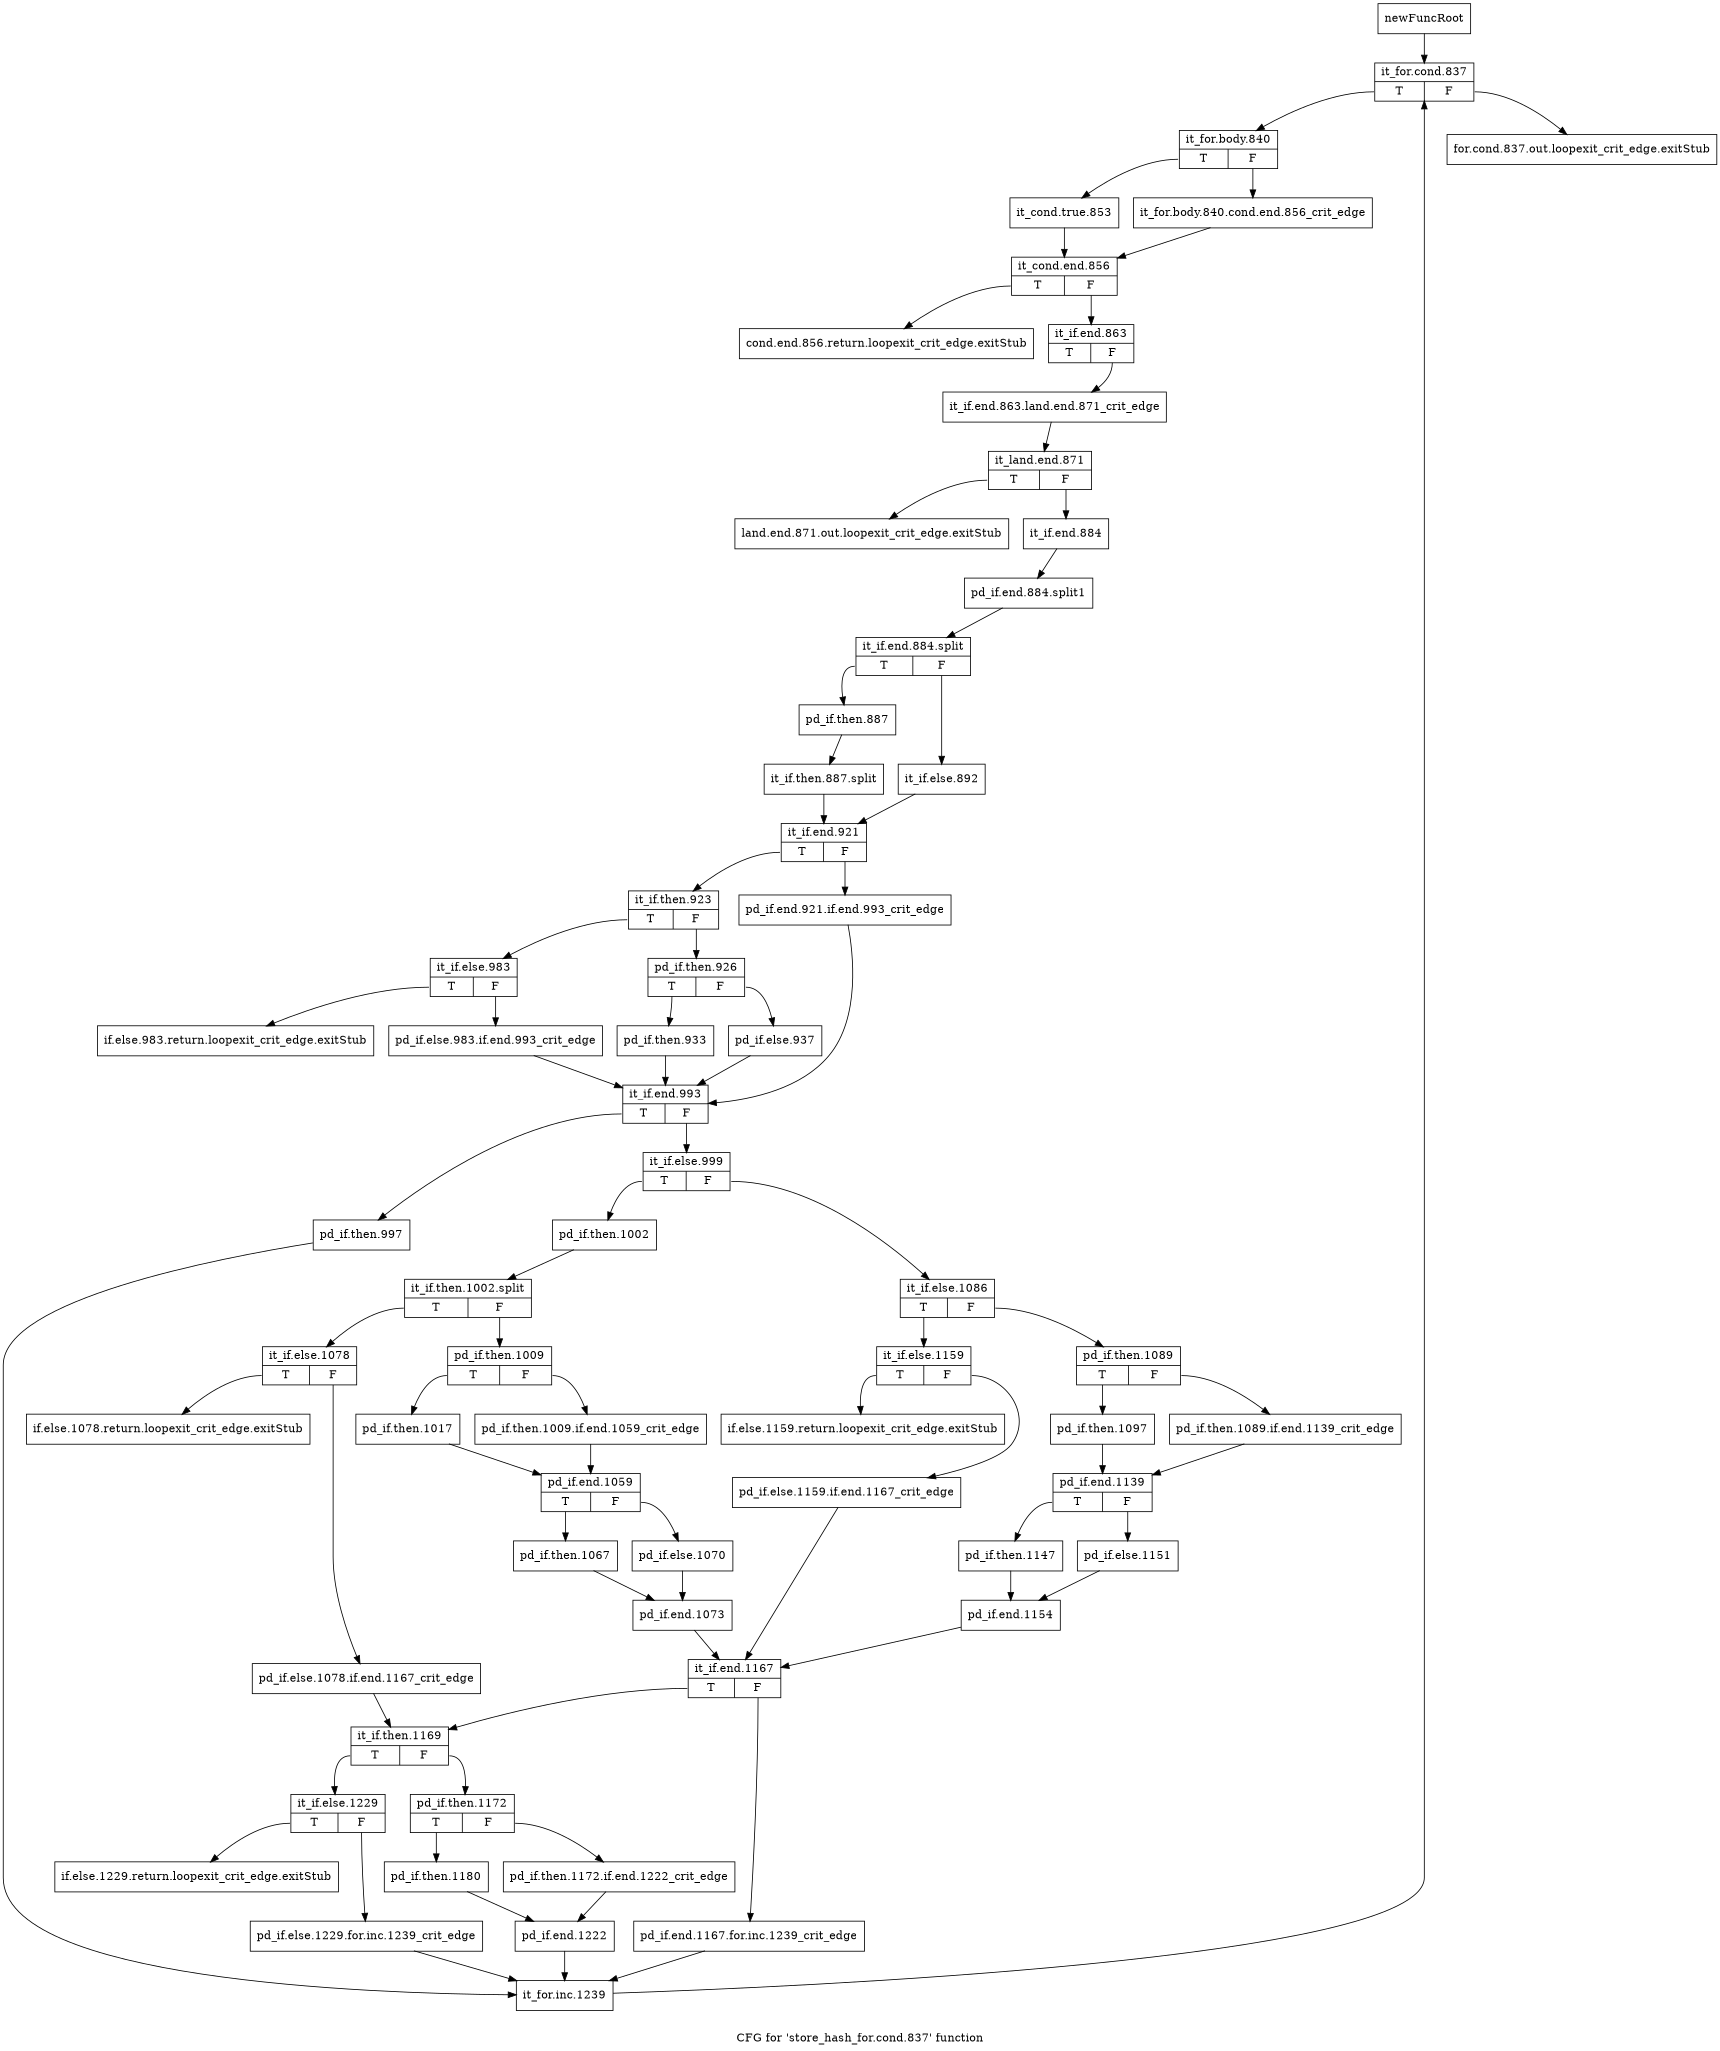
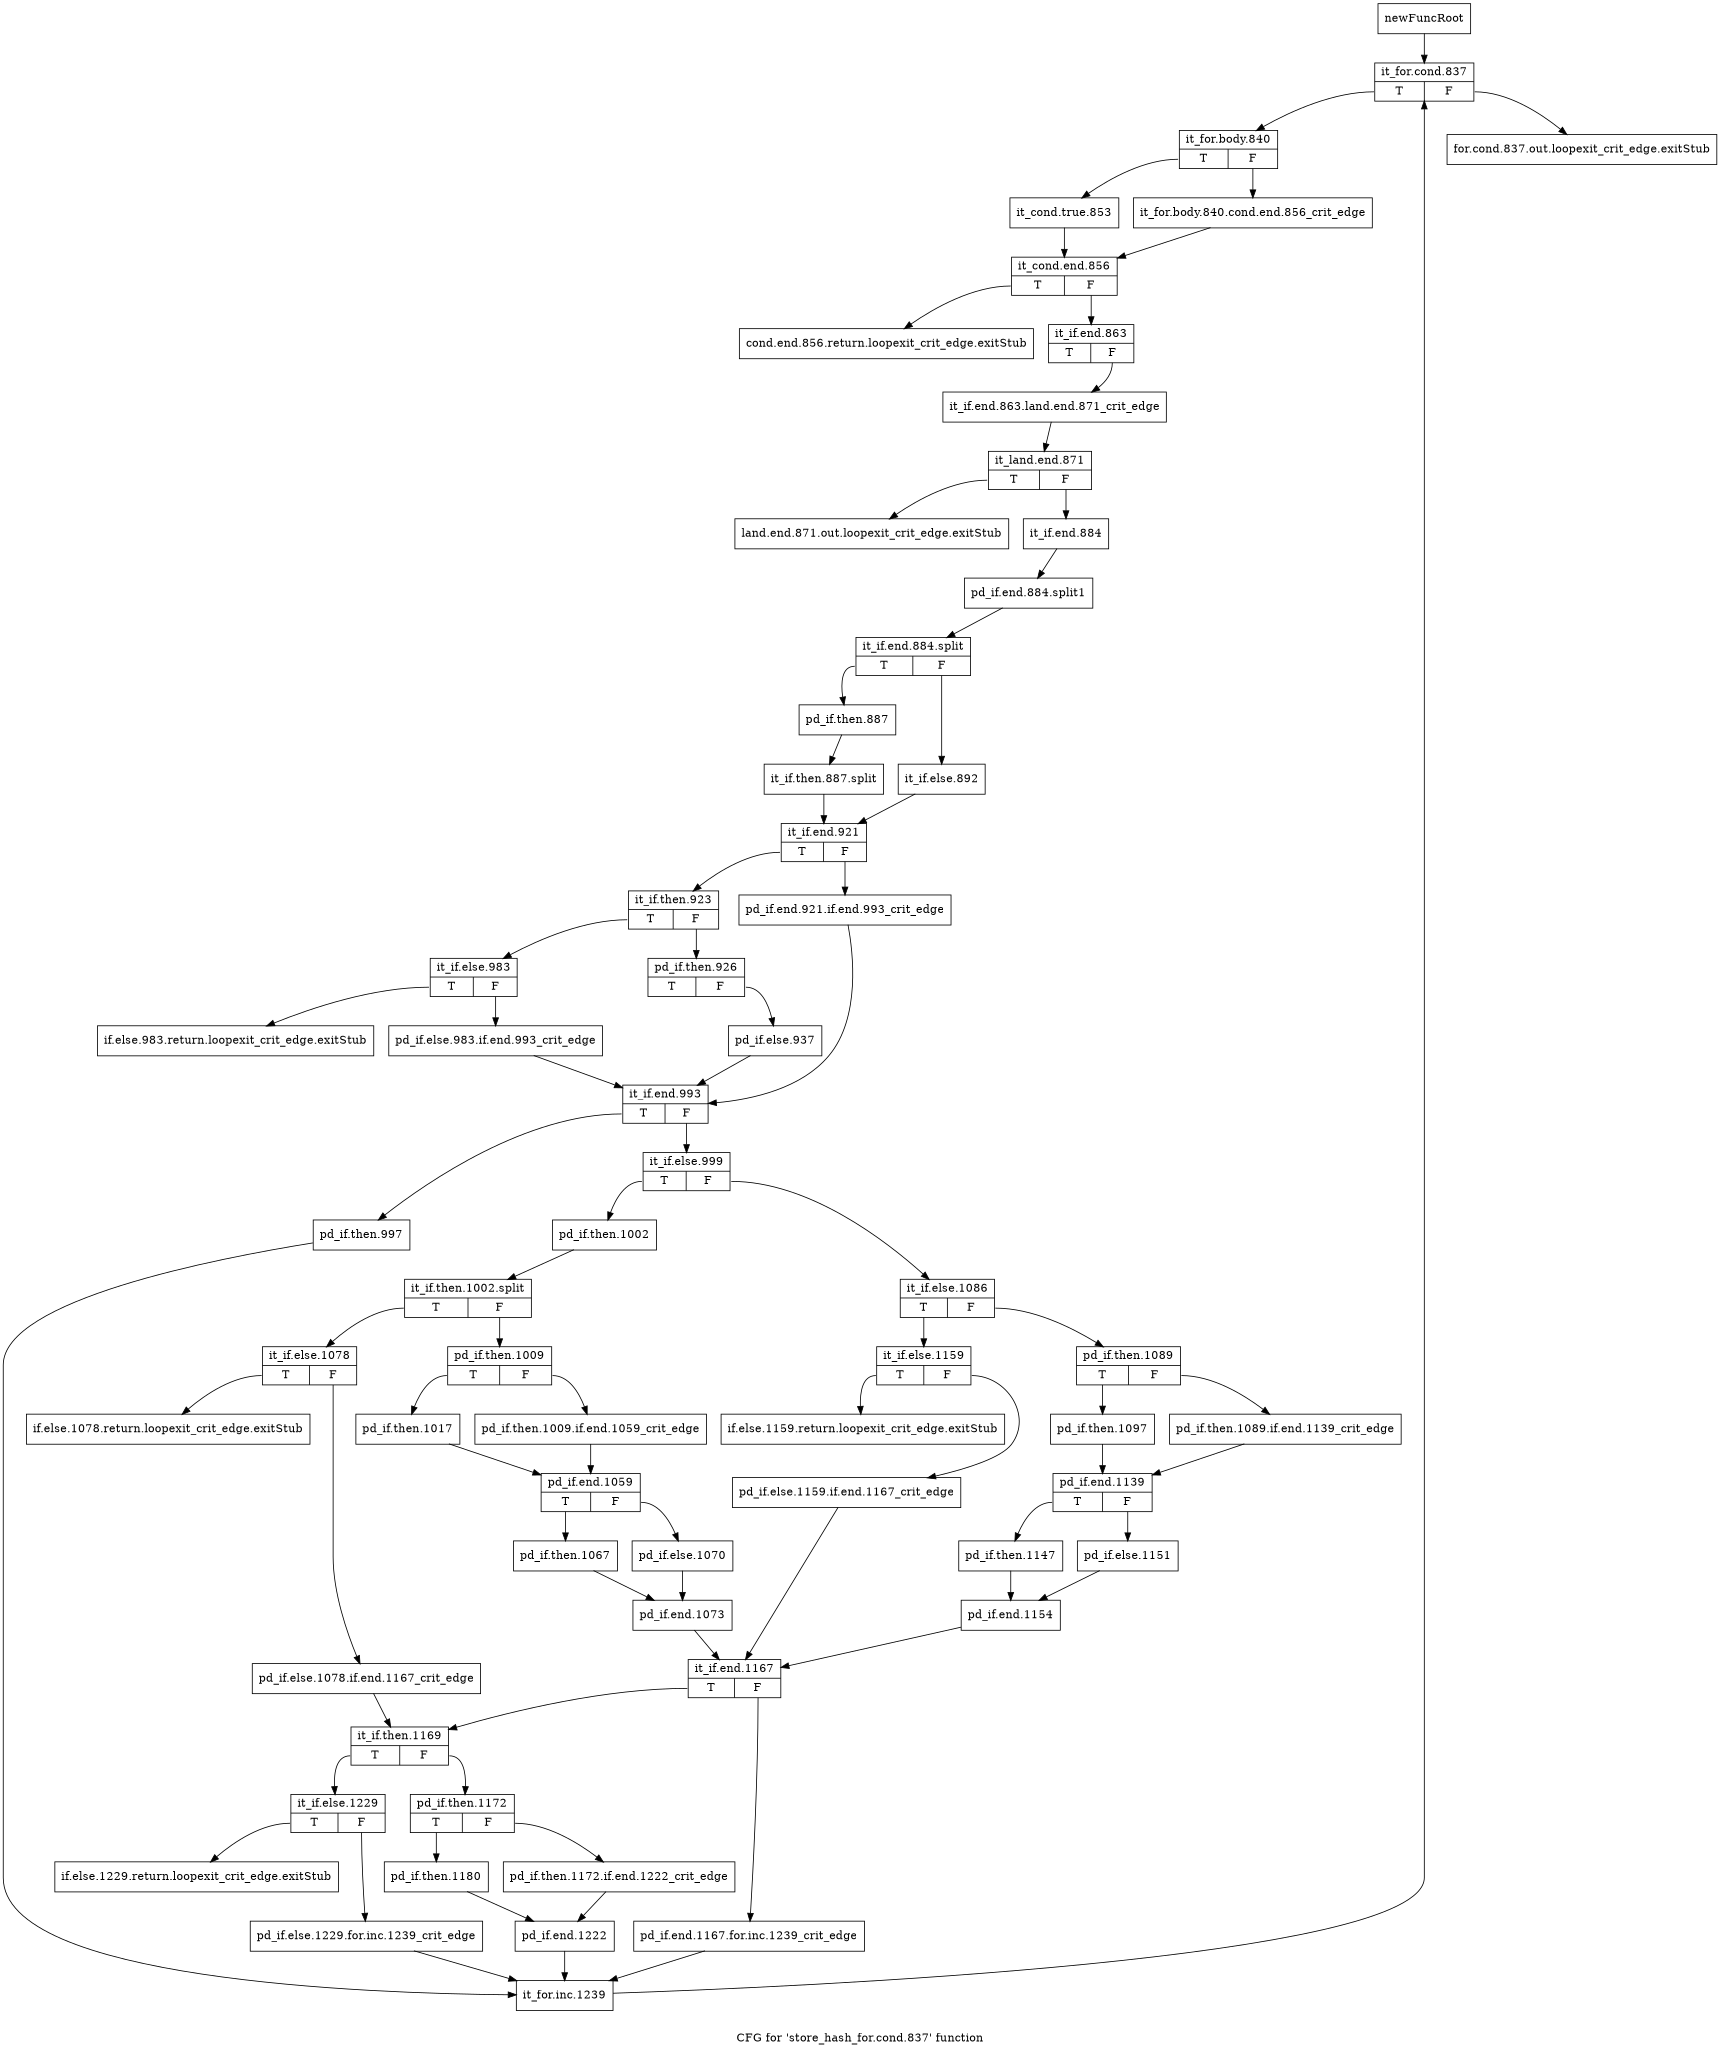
(665, 1041) -> none
